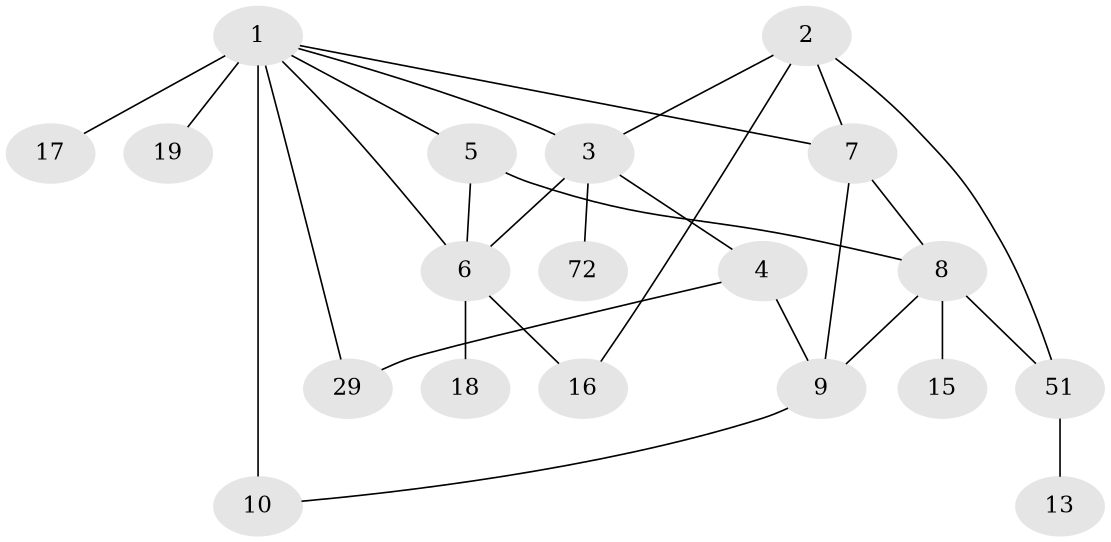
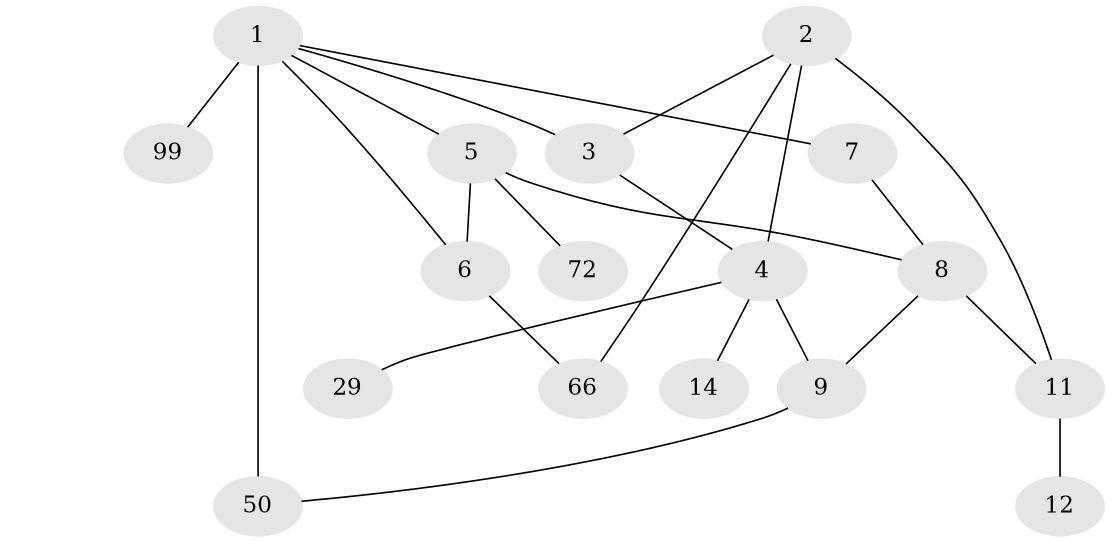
(830, 95) -> (785, 153)
(51, 154) -> none
(168, 154) -> (168, 154)
(304, 212) -> none
(528, 212) -> none
(586, 212) -> (528, 212)
(837, 271) -> none
(466, 389) -> none
(583, 389) -> (583, 389)
none -> (704, 389)
(942, 389) -> none
(1060, 389) -> (1060, 389)
(258, 506) -> (258, 506)
(1060, 506) -> (1060, 506)
